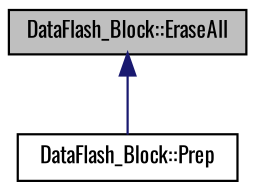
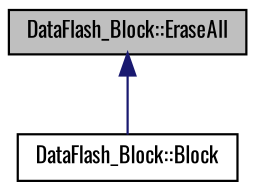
(128, 158) -> (128, 158)
